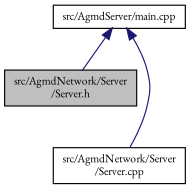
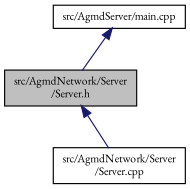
(150, 93) -> (98, 132)
